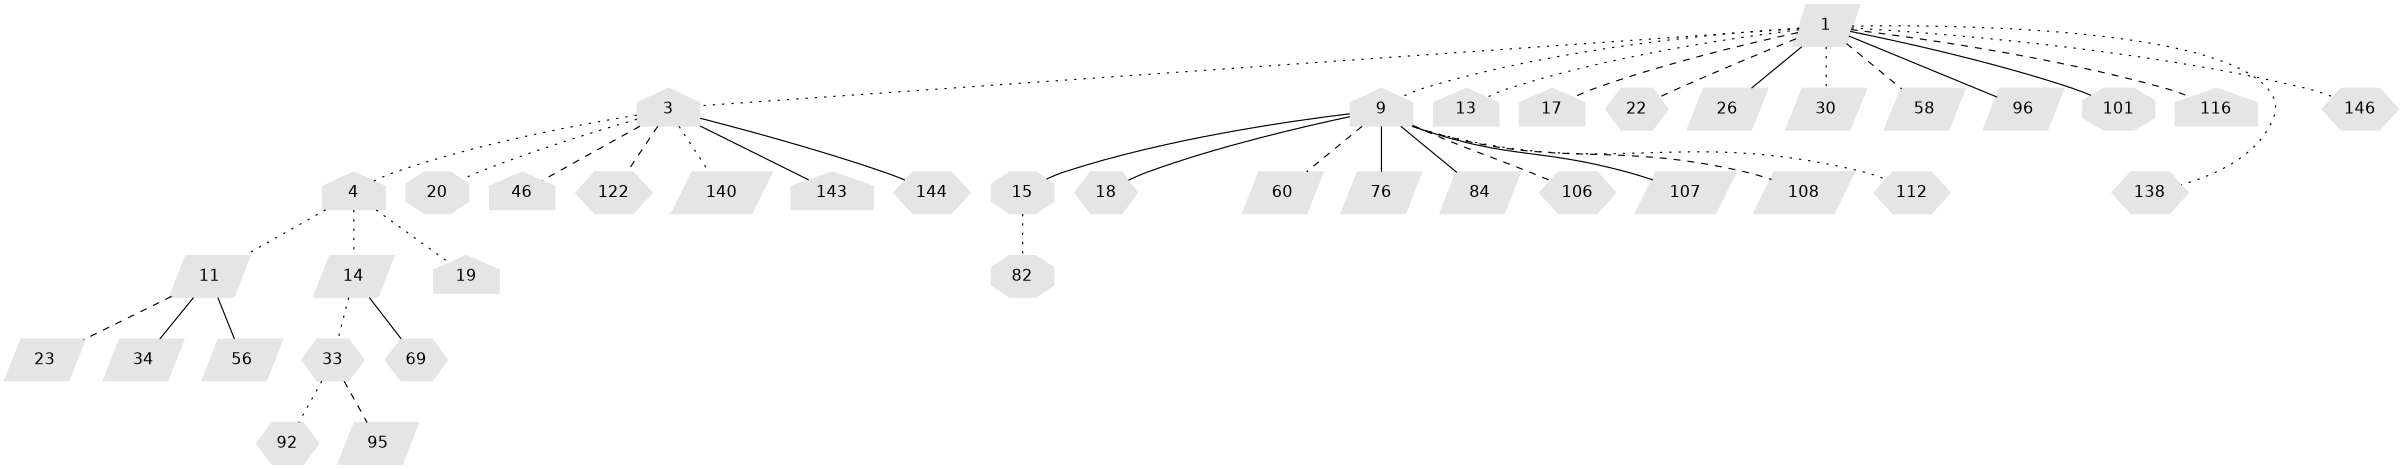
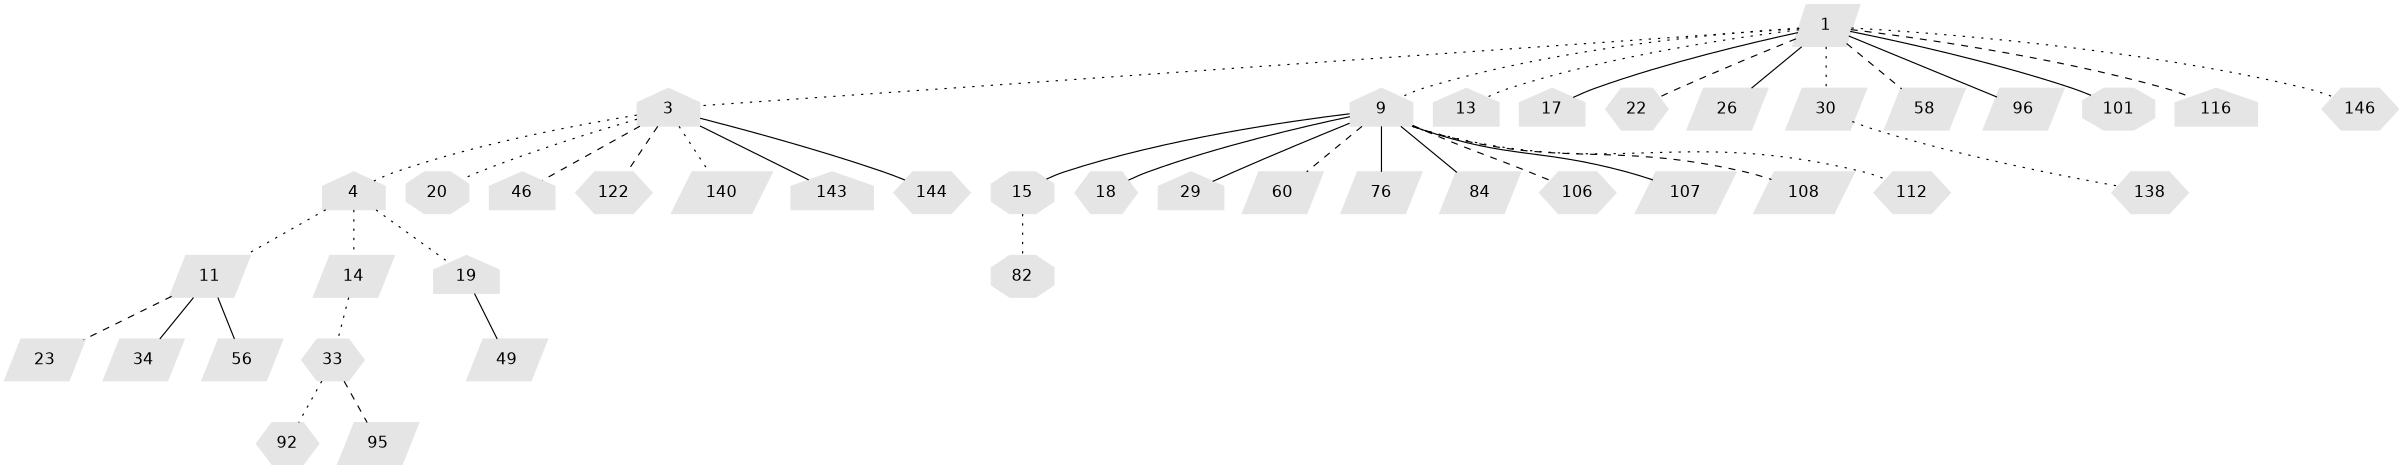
(2139, 42) -> (1984, 159)
(1684, 60) -> (1684, 60)
none -> (1191, 193)
(417, 360) -> none
none -> (507, 360)
